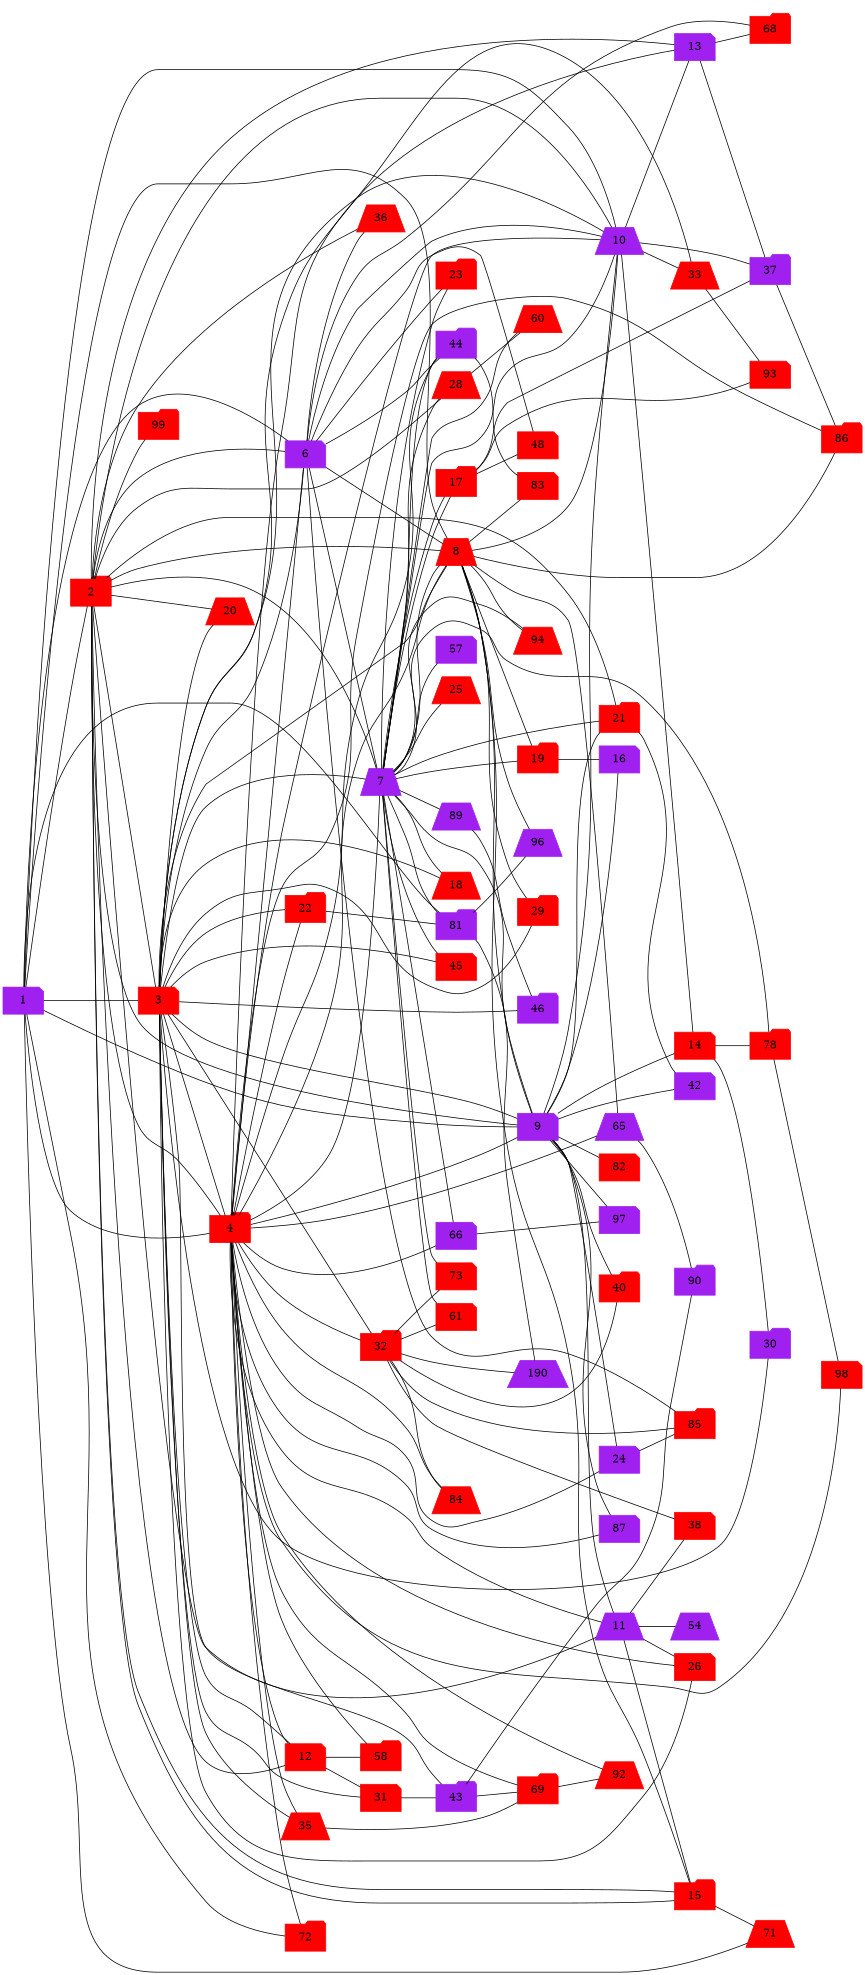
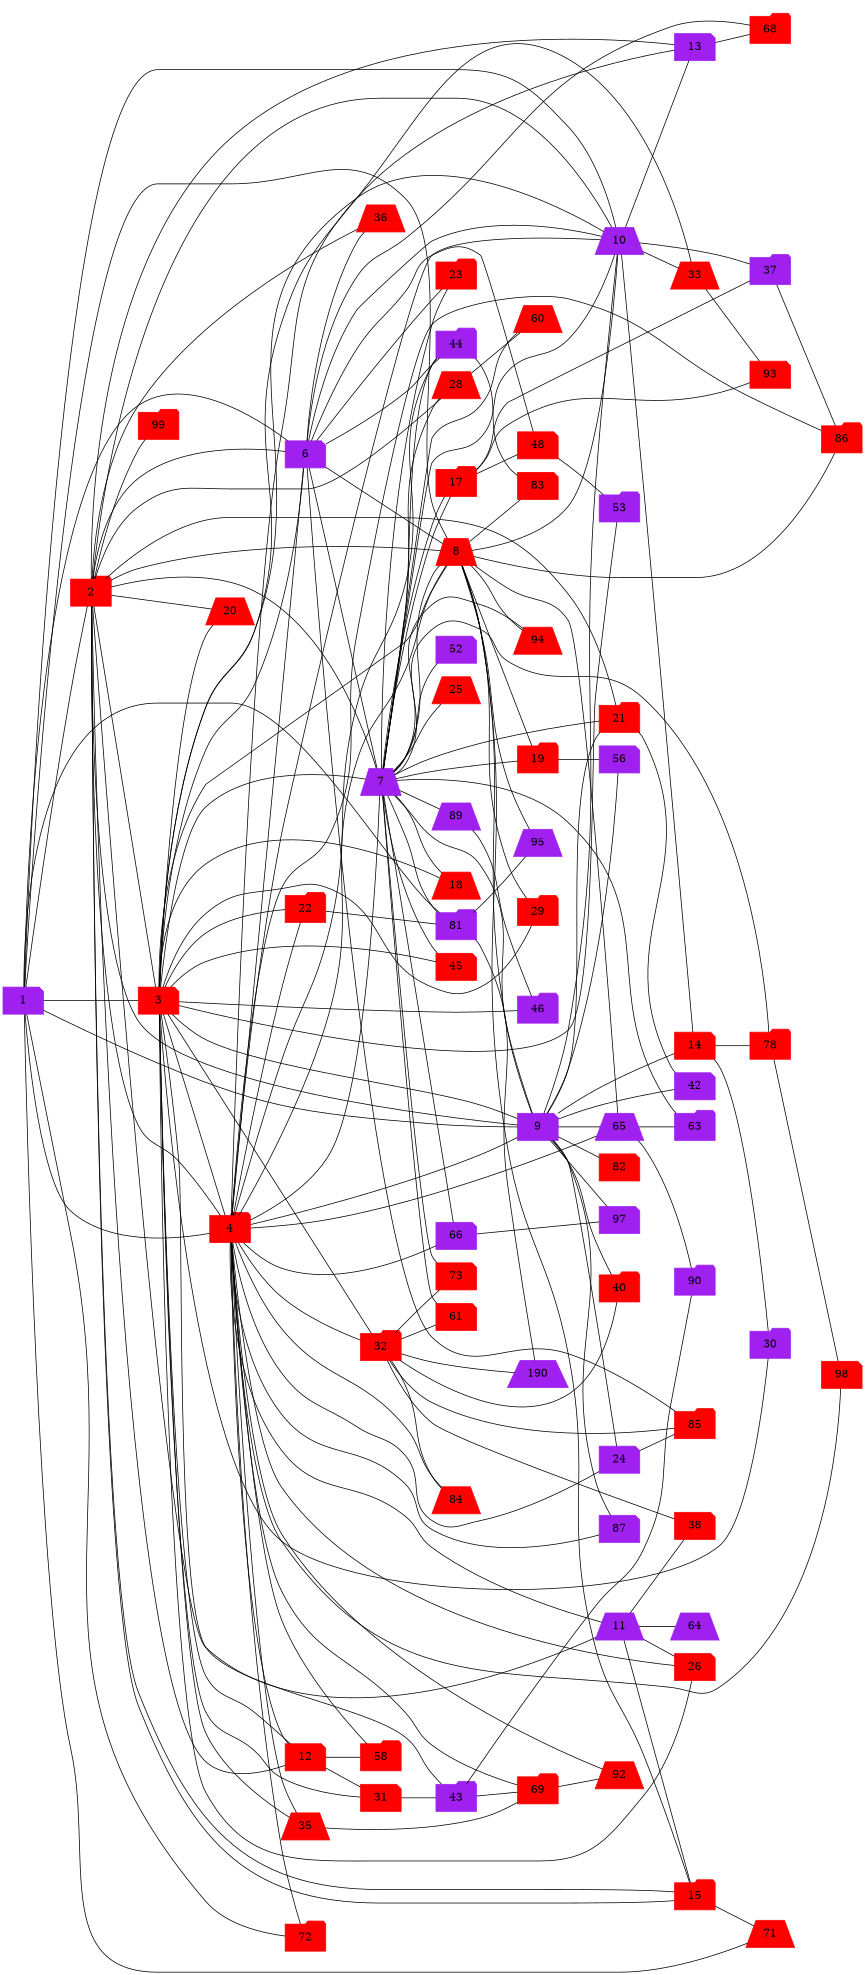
(733, 159) -> none
none -> (619, 508)
(456, 650) -> (456, 650)
(619, 759) -> (619, 759)
(538, 843) -> (538, 843)
none -> (695, 1127)
(588, 1387) -> (579, 1127)
(695, 1627) -> (695, 1627)
